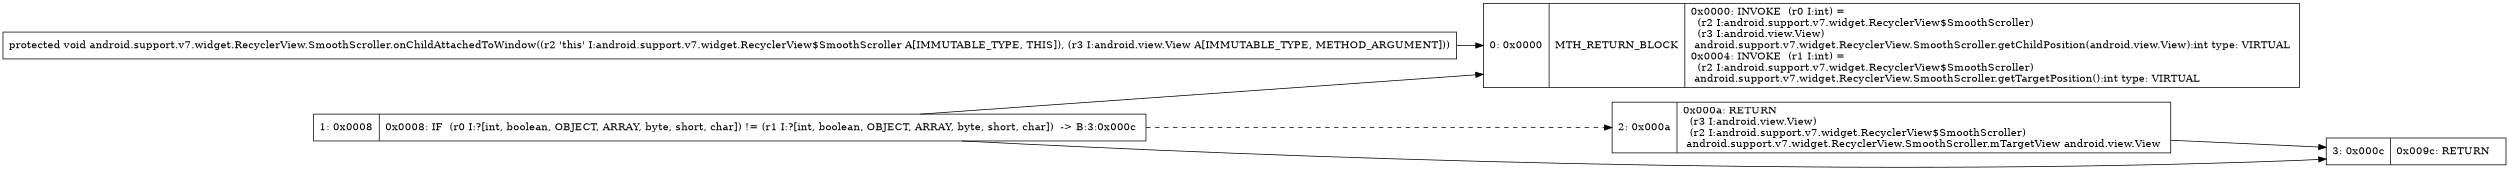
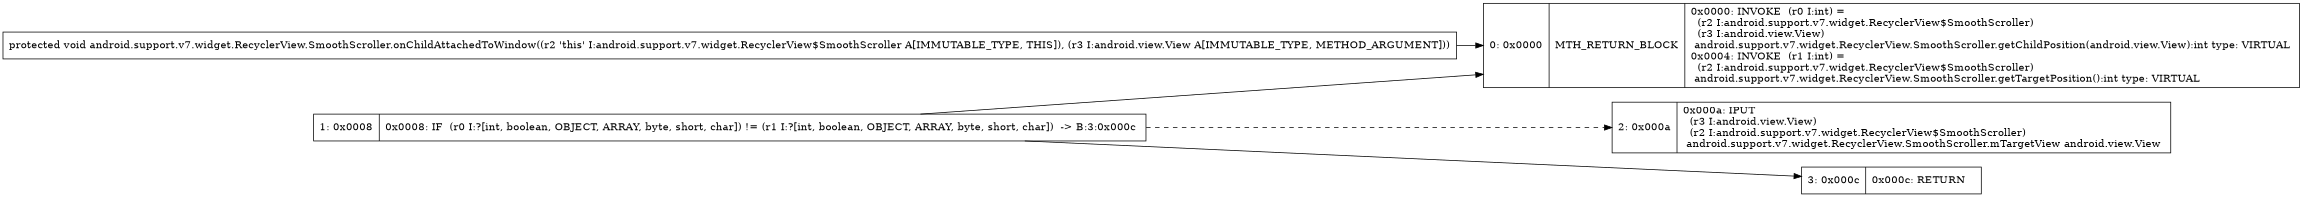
(1734, 110) -> (1723, 110)
(2245, 144) -> none
(2448, 151) -> (1924, 180)
